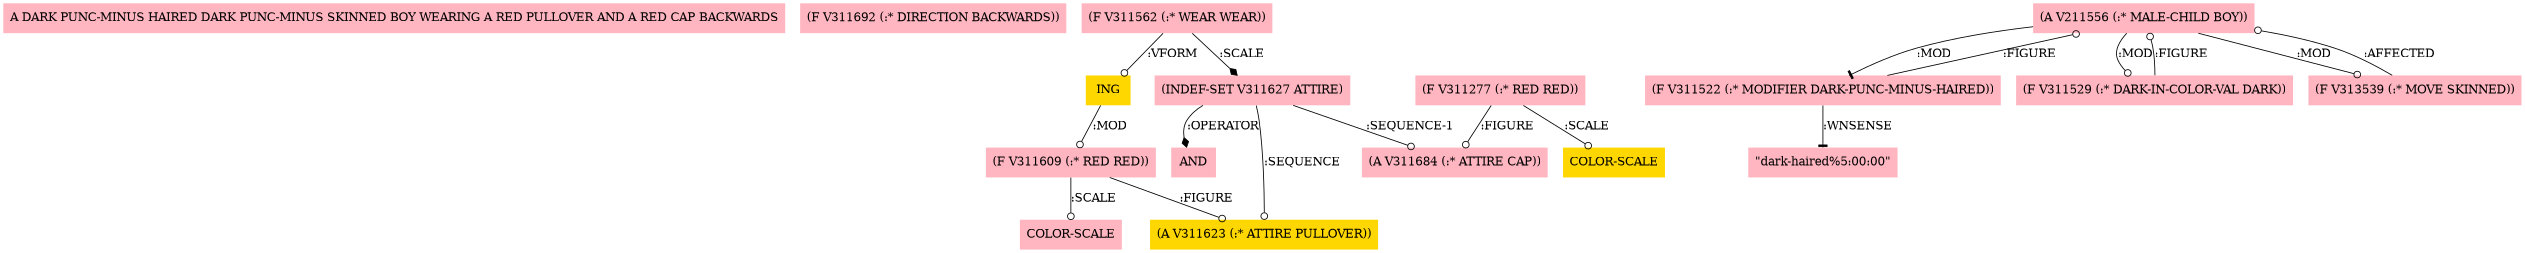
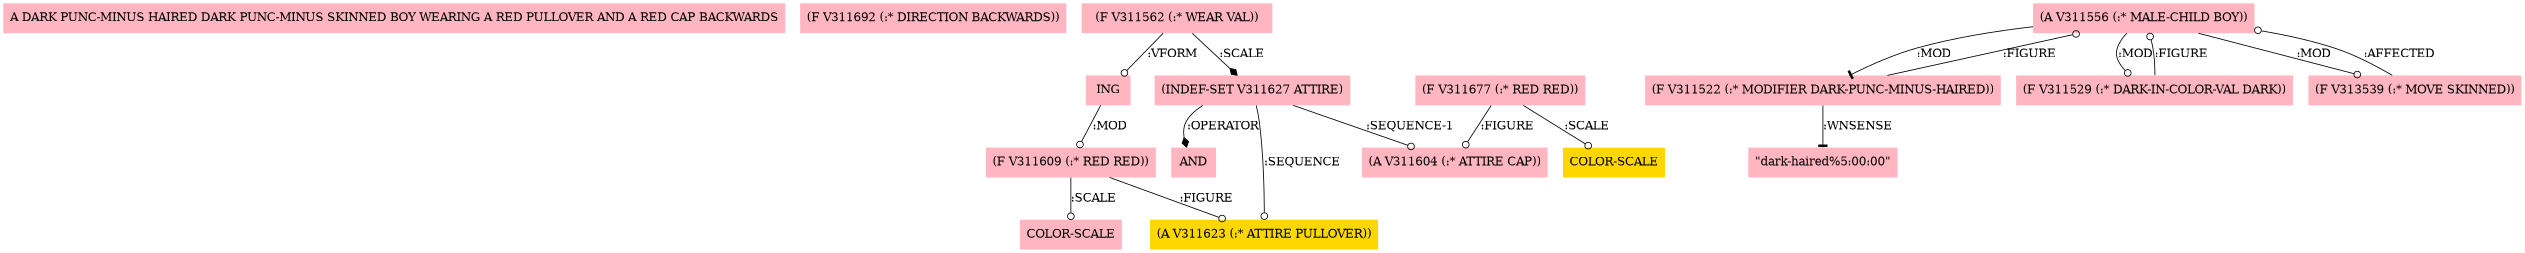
(1177, 18) -> (1177, 18)
(2144, 18) -> (2144, 18)
(1108, 90) -> (1108, 90)
(1500, 90) -> (1500, 90)
(1455, 163) -> (1455, 163)
